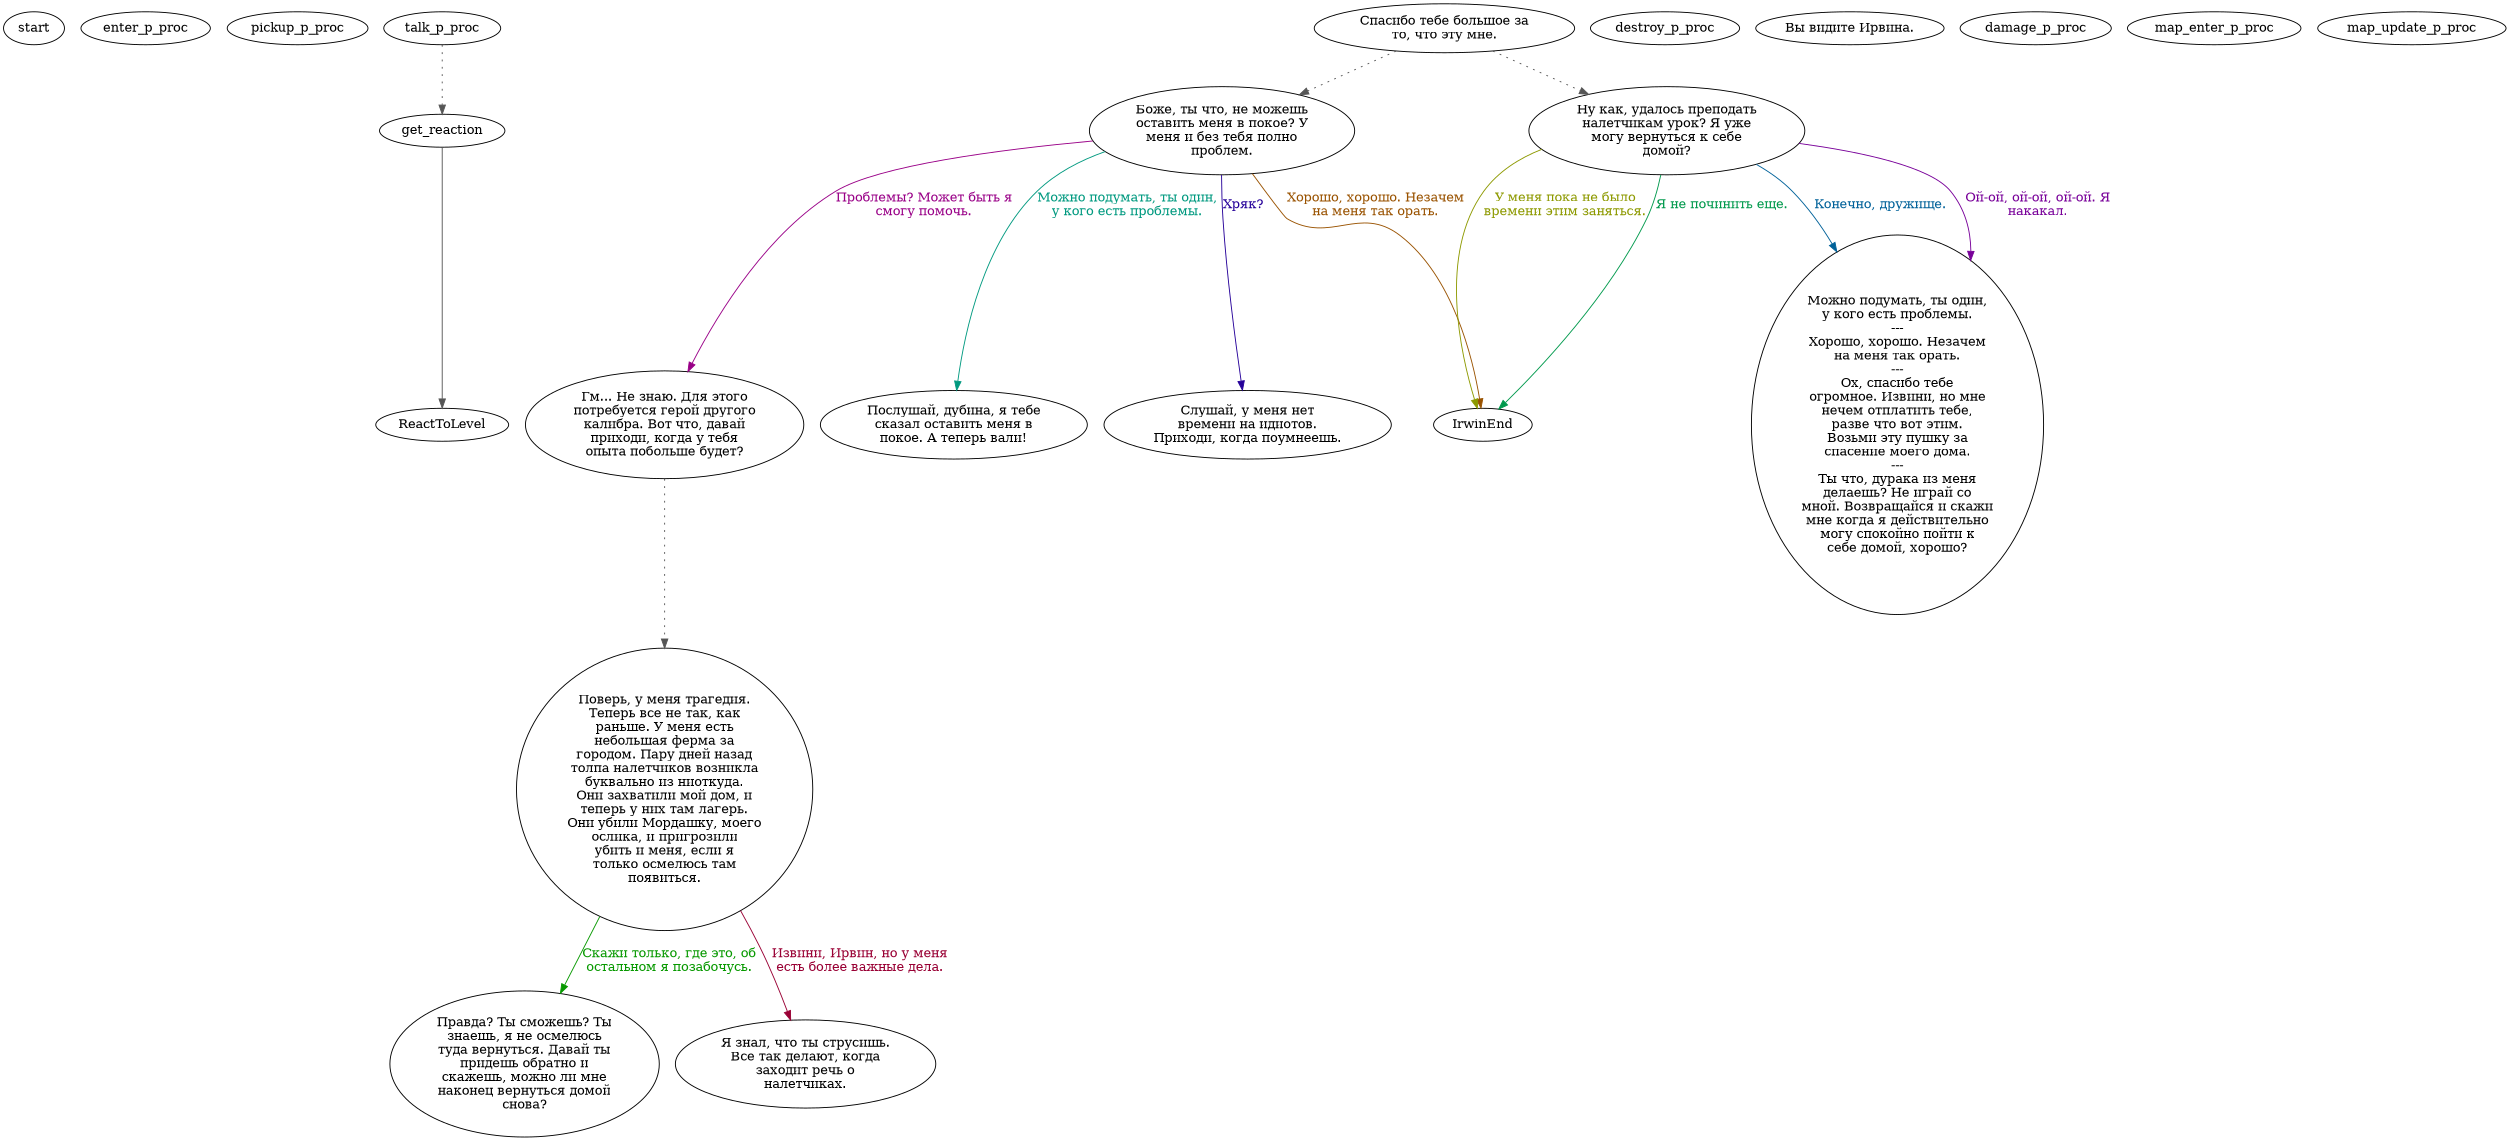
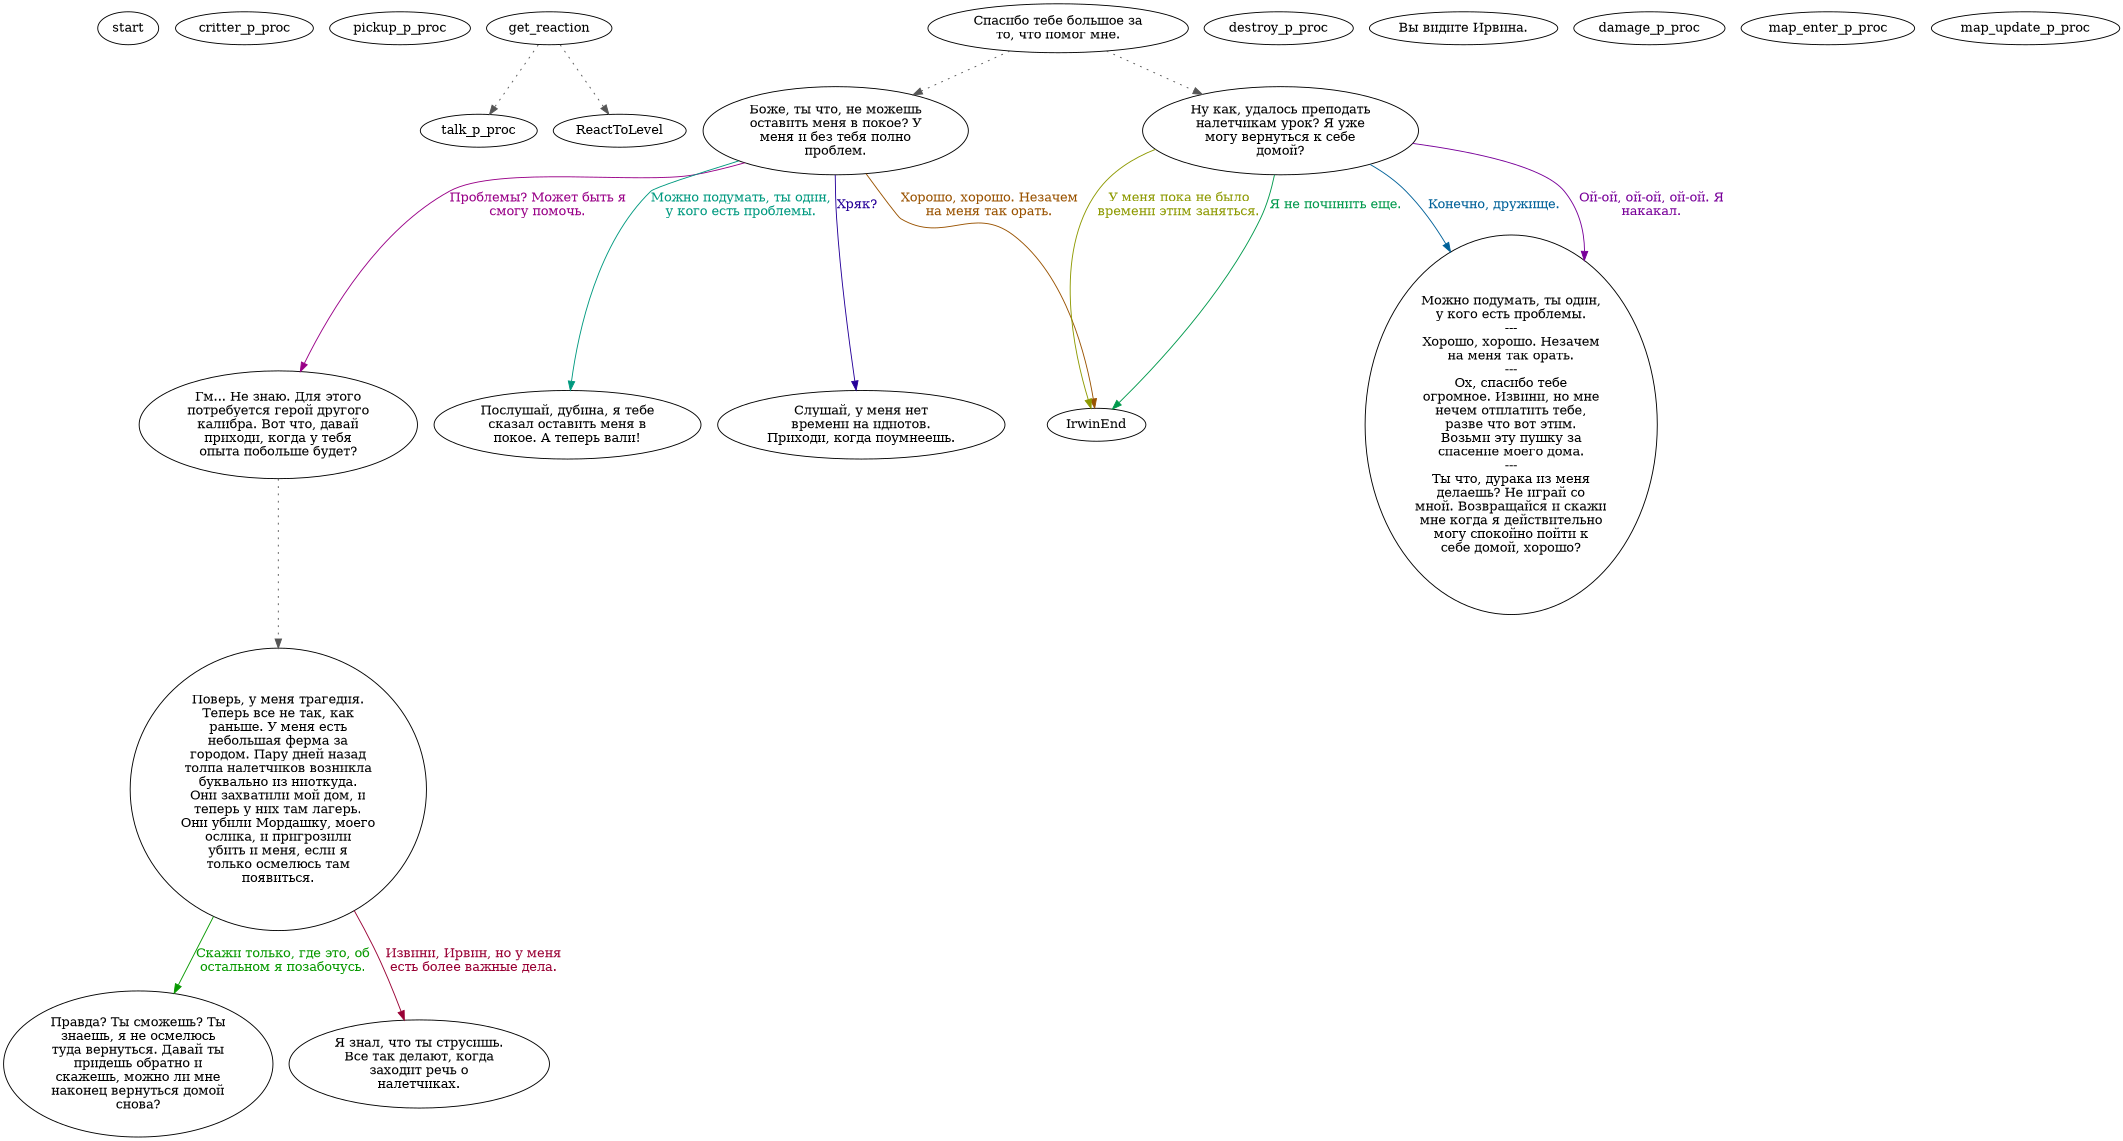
(146, 28) -> (244, 28)
(1444, 28) -> (1058, 28)
(442, 75) -> (517, 76)
(442, 273) -> (582, 76)
